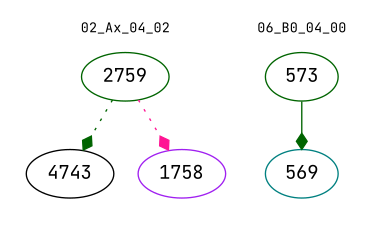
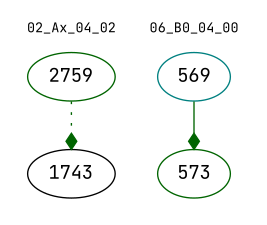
(302, 117) -> (194, 117)
(70, 174) -> (71, 174)
(182, 174) -> none
